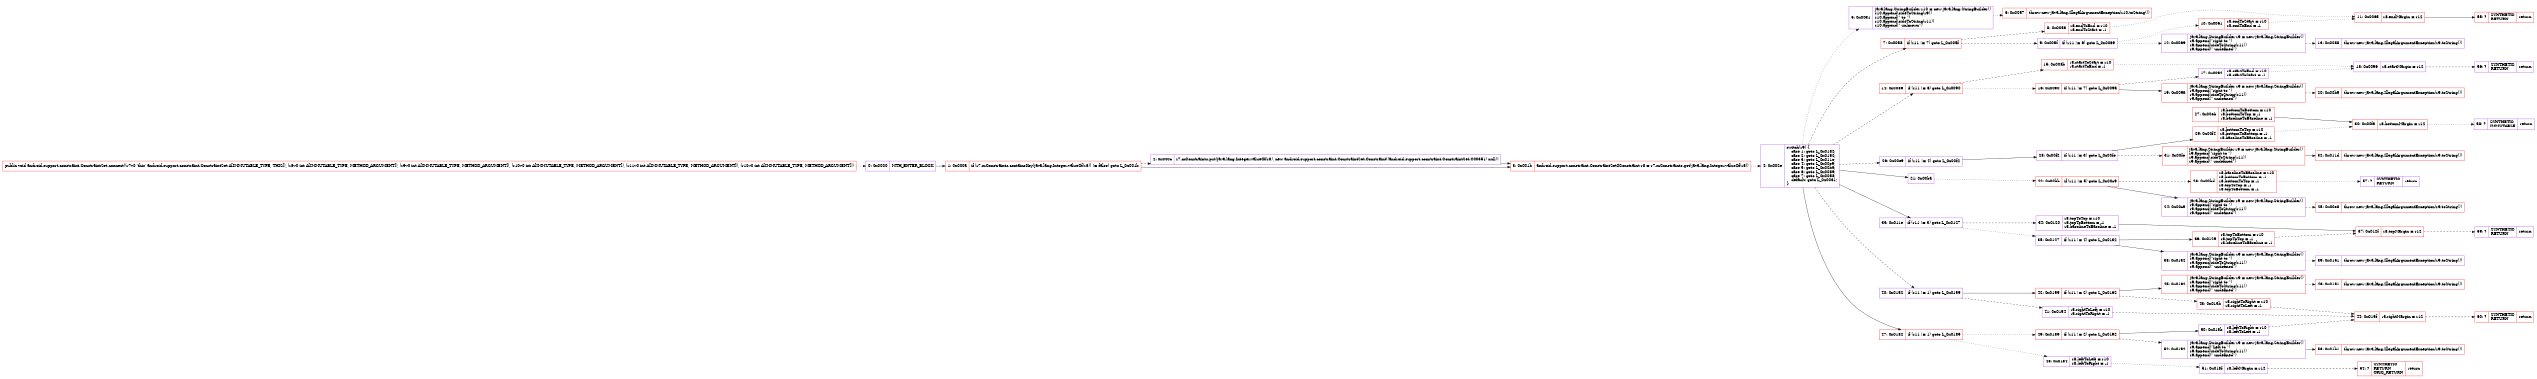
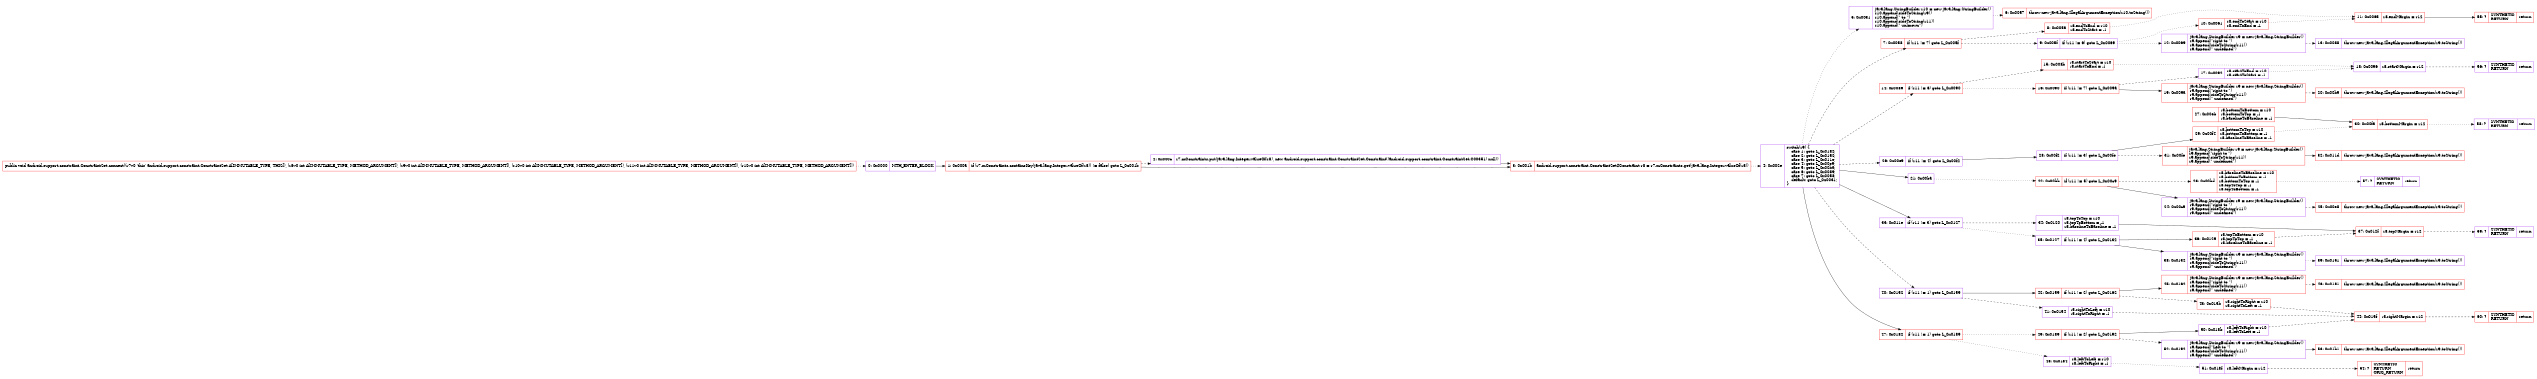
(2503, 126) -> (2499, 126)
